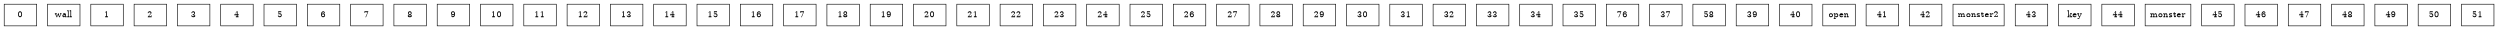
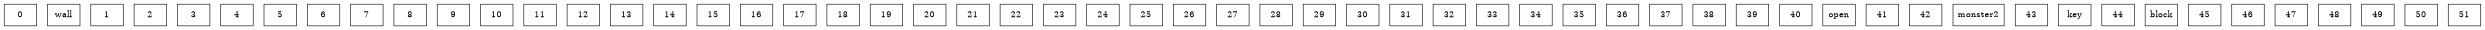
(1623, 15) -> (1623, 15)
(1709, 15) -> (1709, 15)
(2168, 15) -> (2161, 15)
